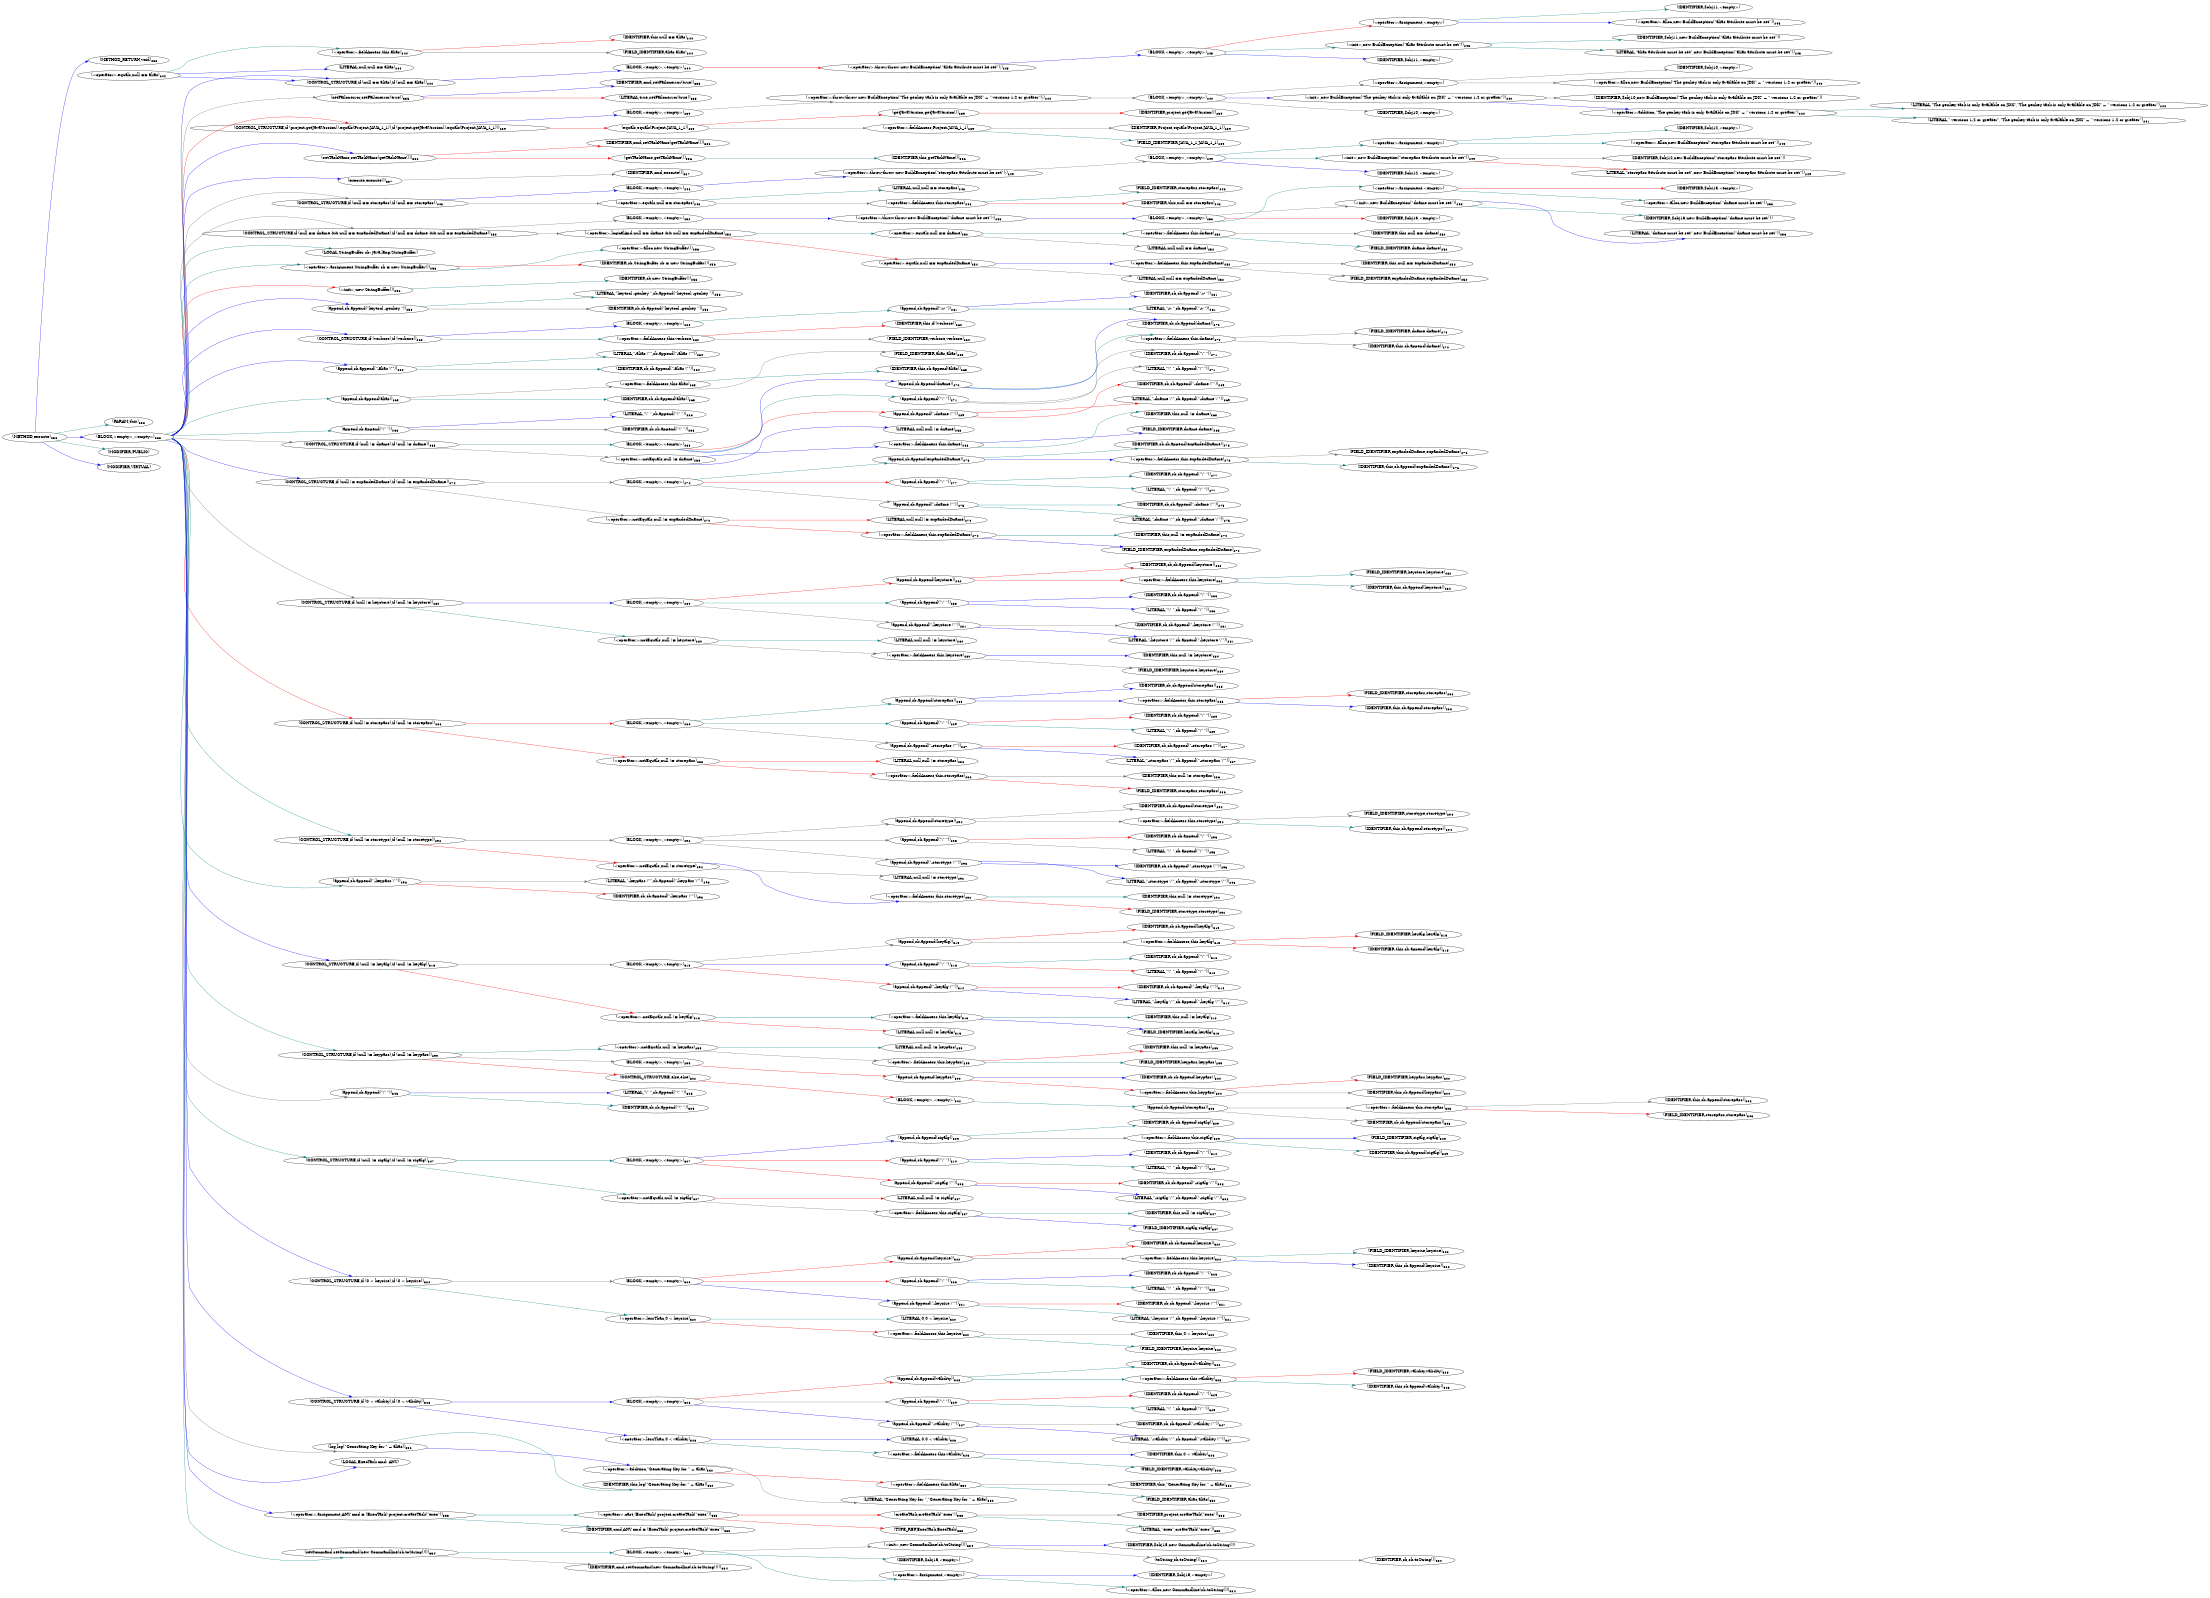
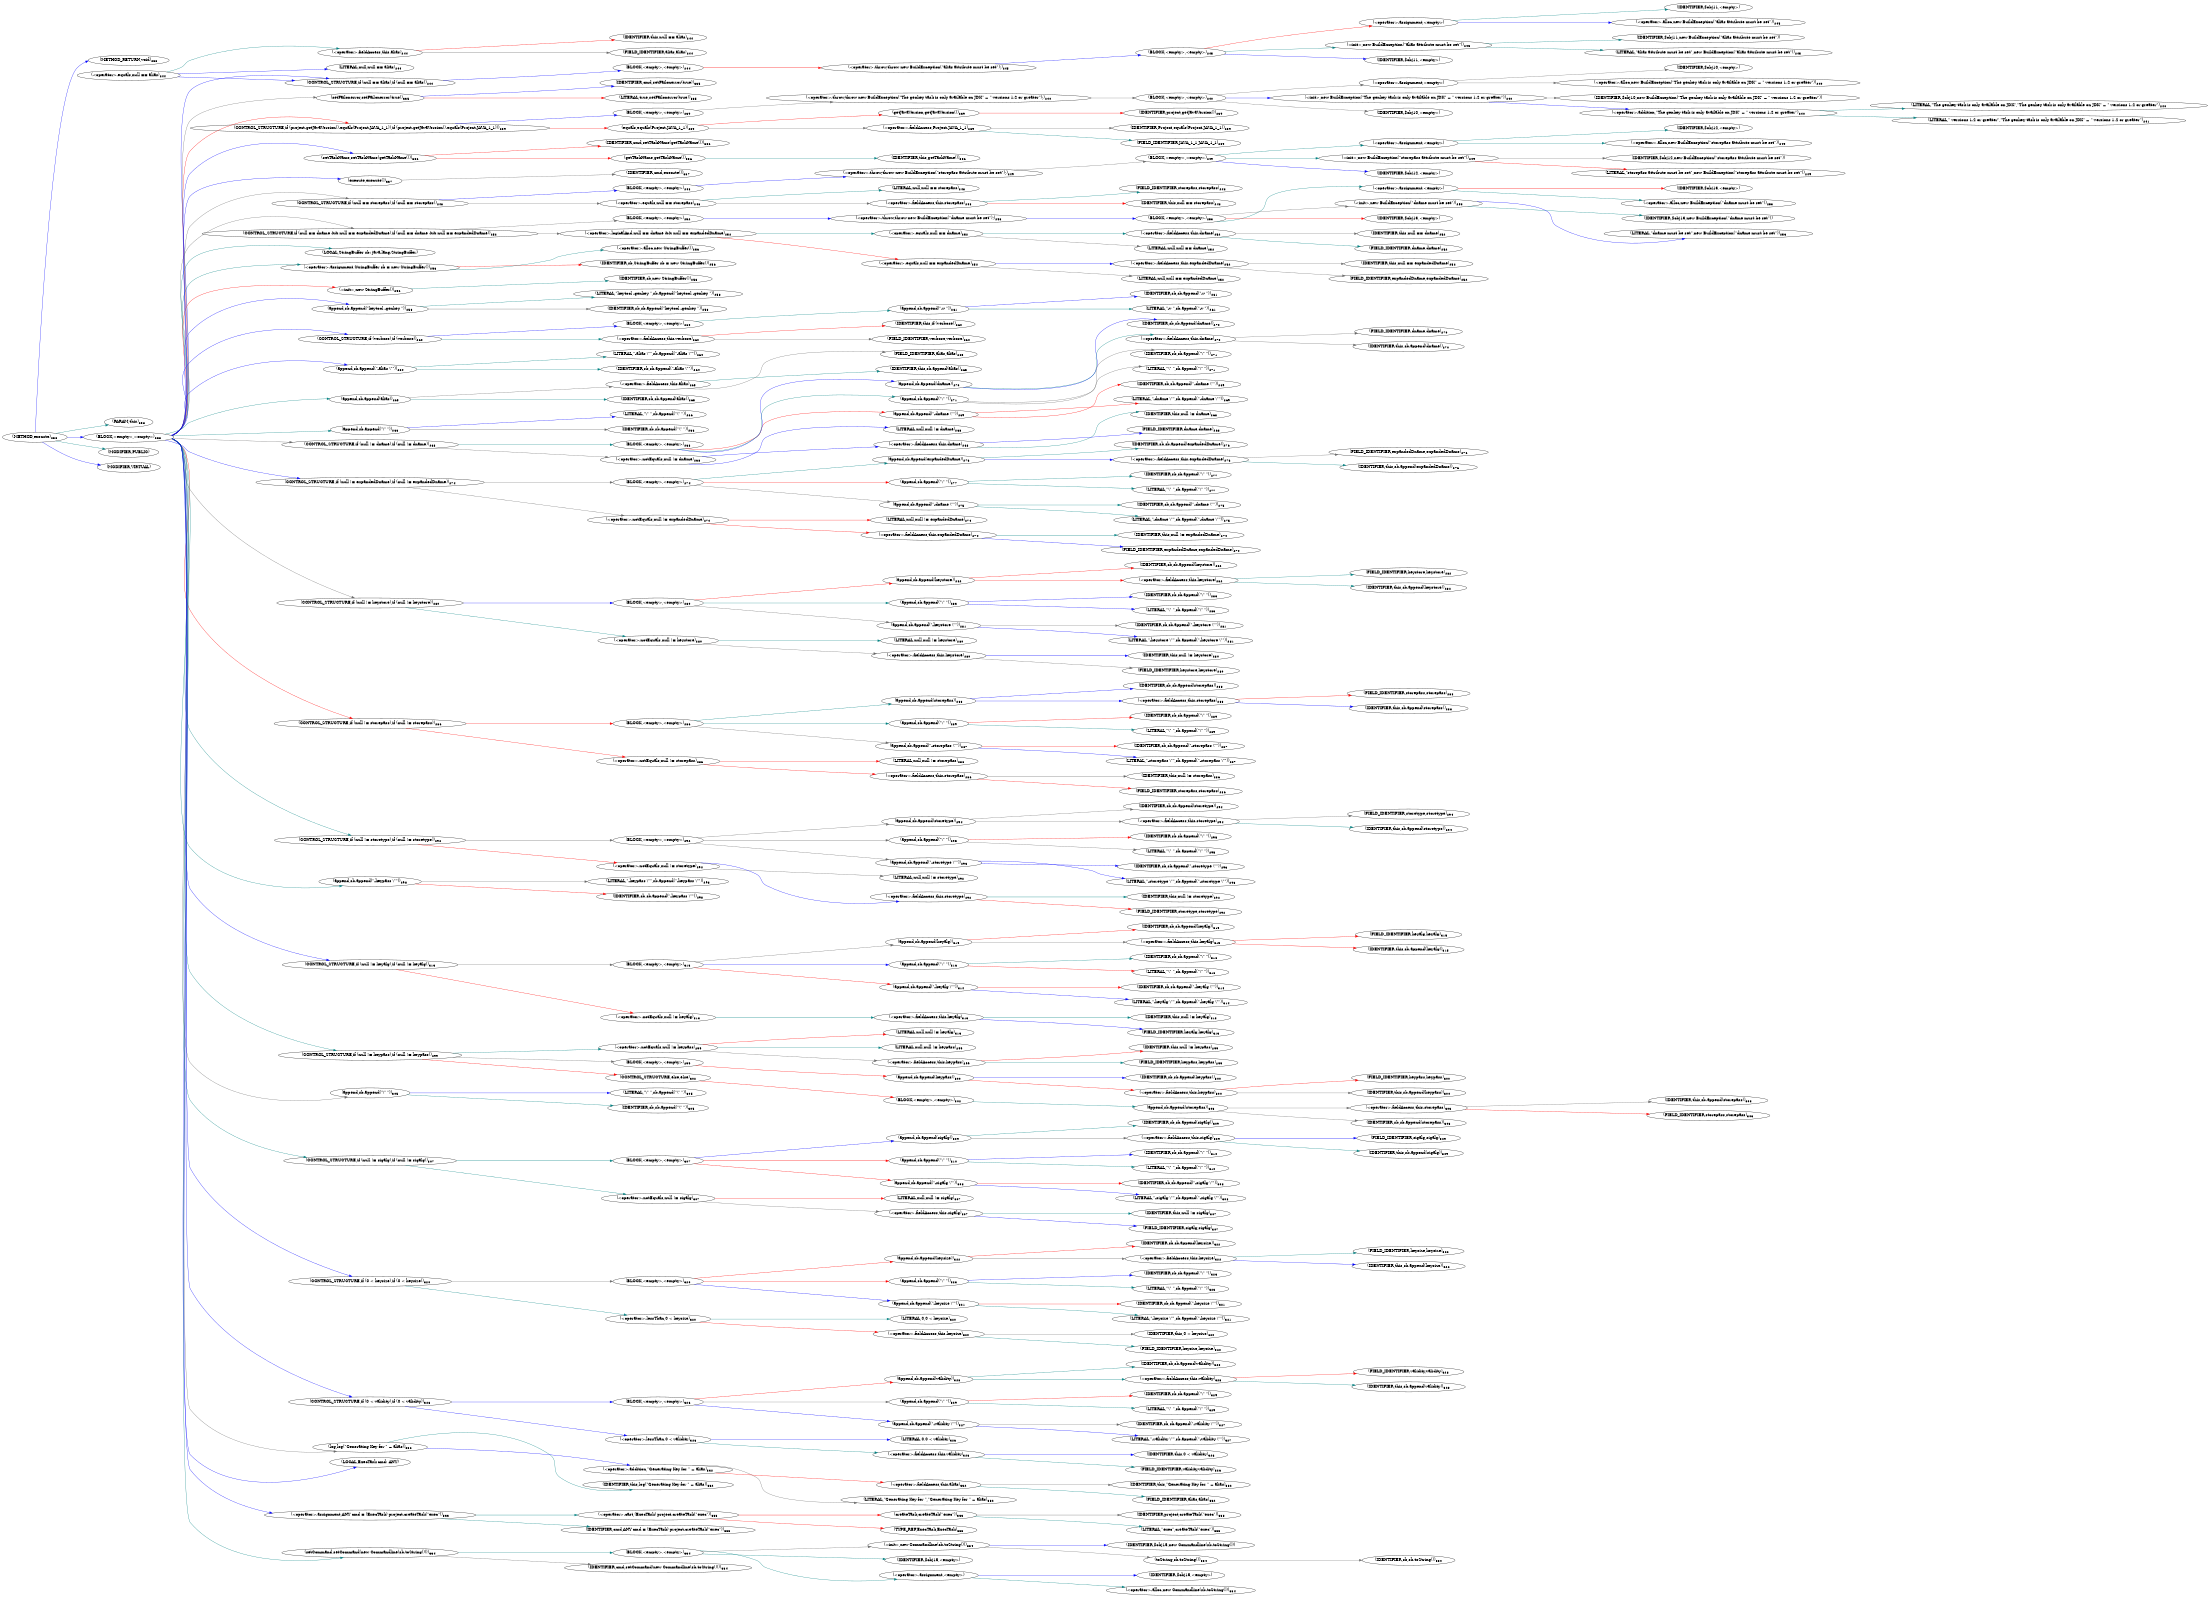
(792, 1027) -> (793, 1039)
